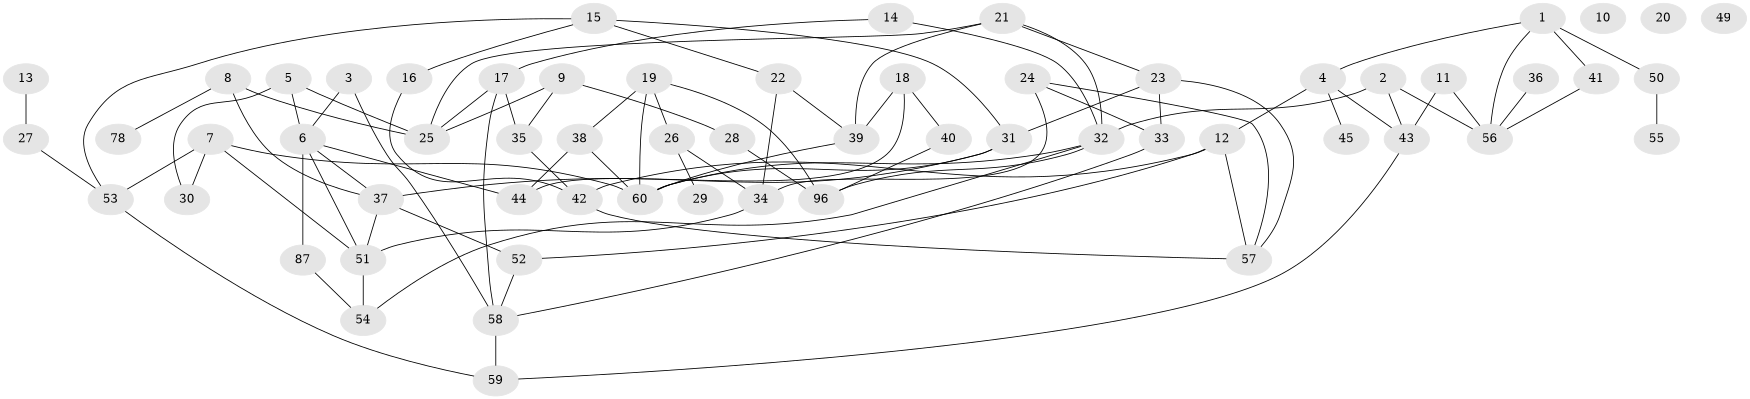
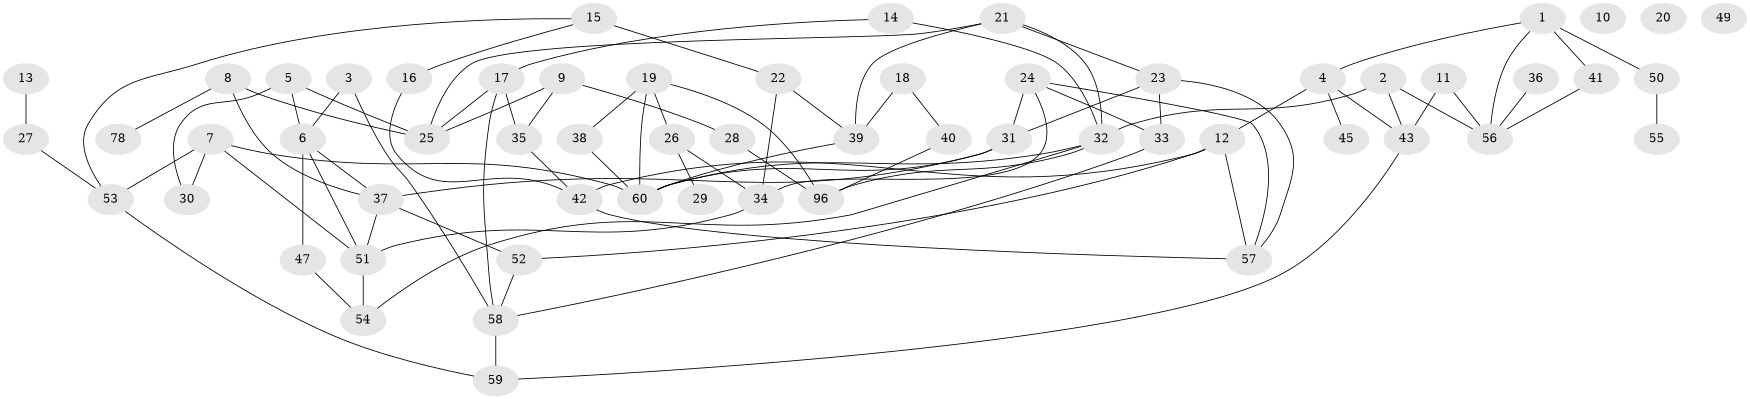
(852, 43) -> (1018, 109)
(519, 200) -> none
(303, 260) -> (303, 260)
